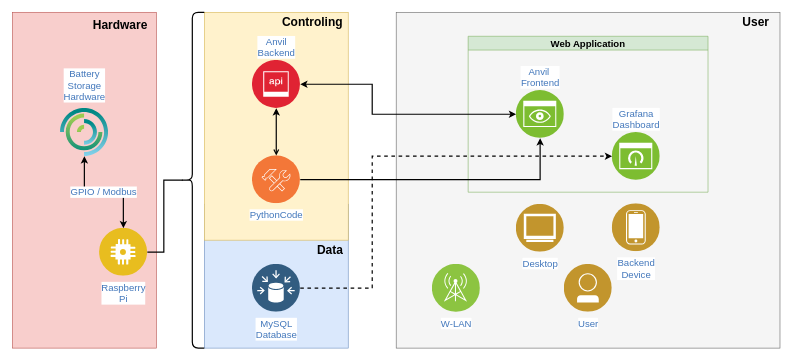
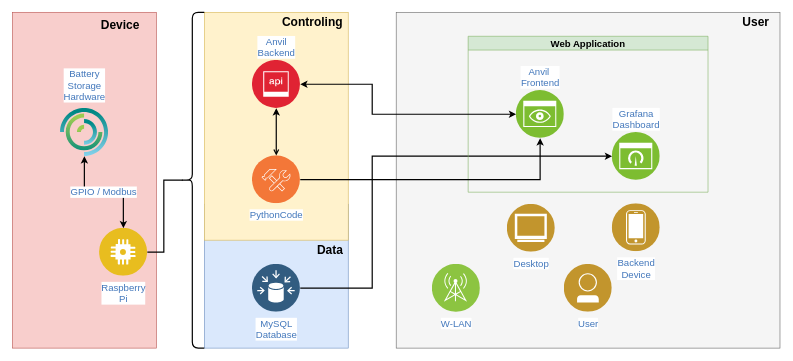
(120, 24) -> (120, 24)
(388, 156) -> (388, 156)
(540, 228) -> (531, 228)
